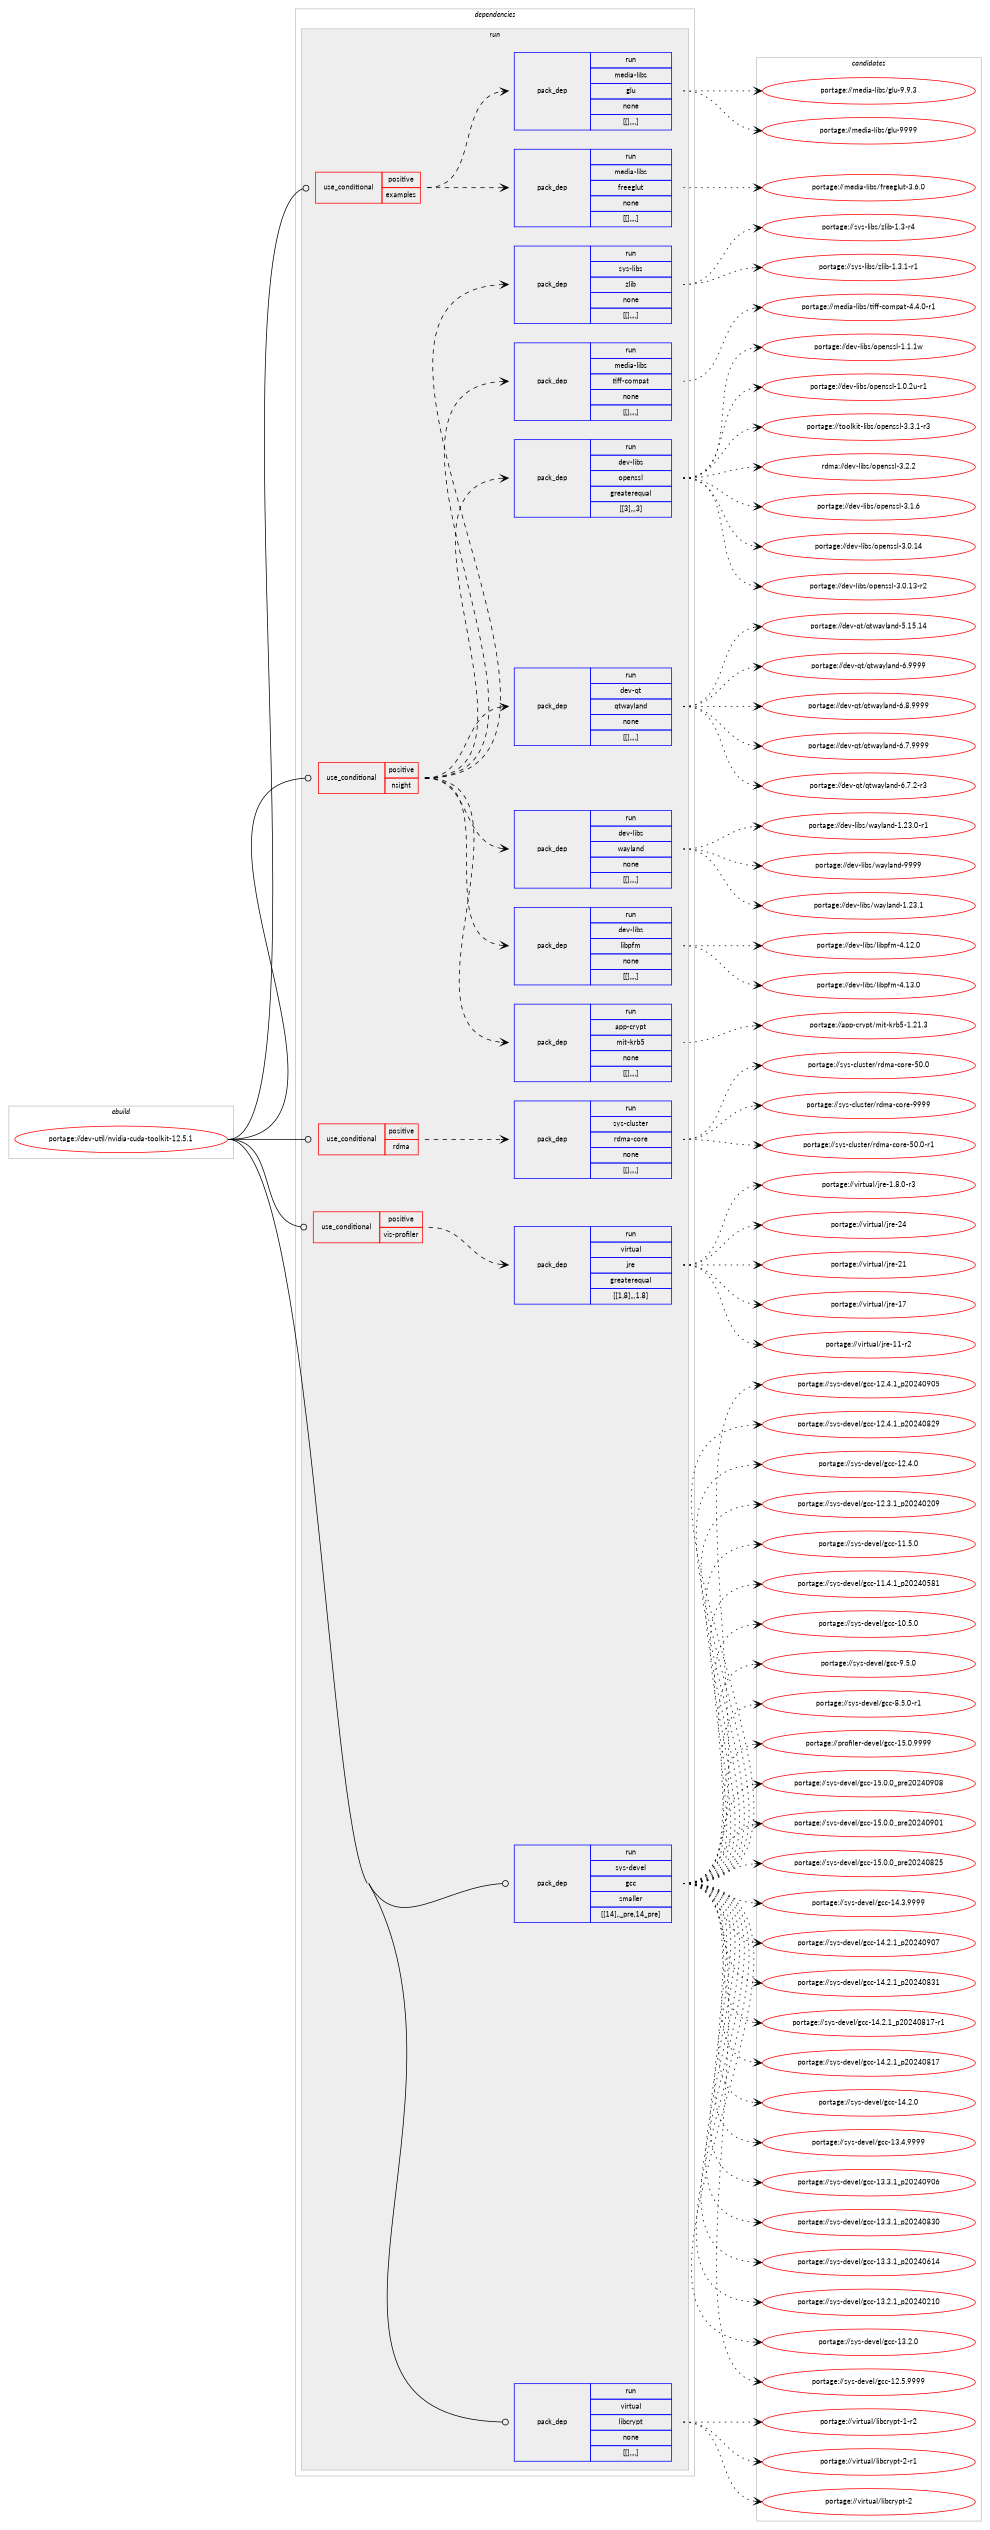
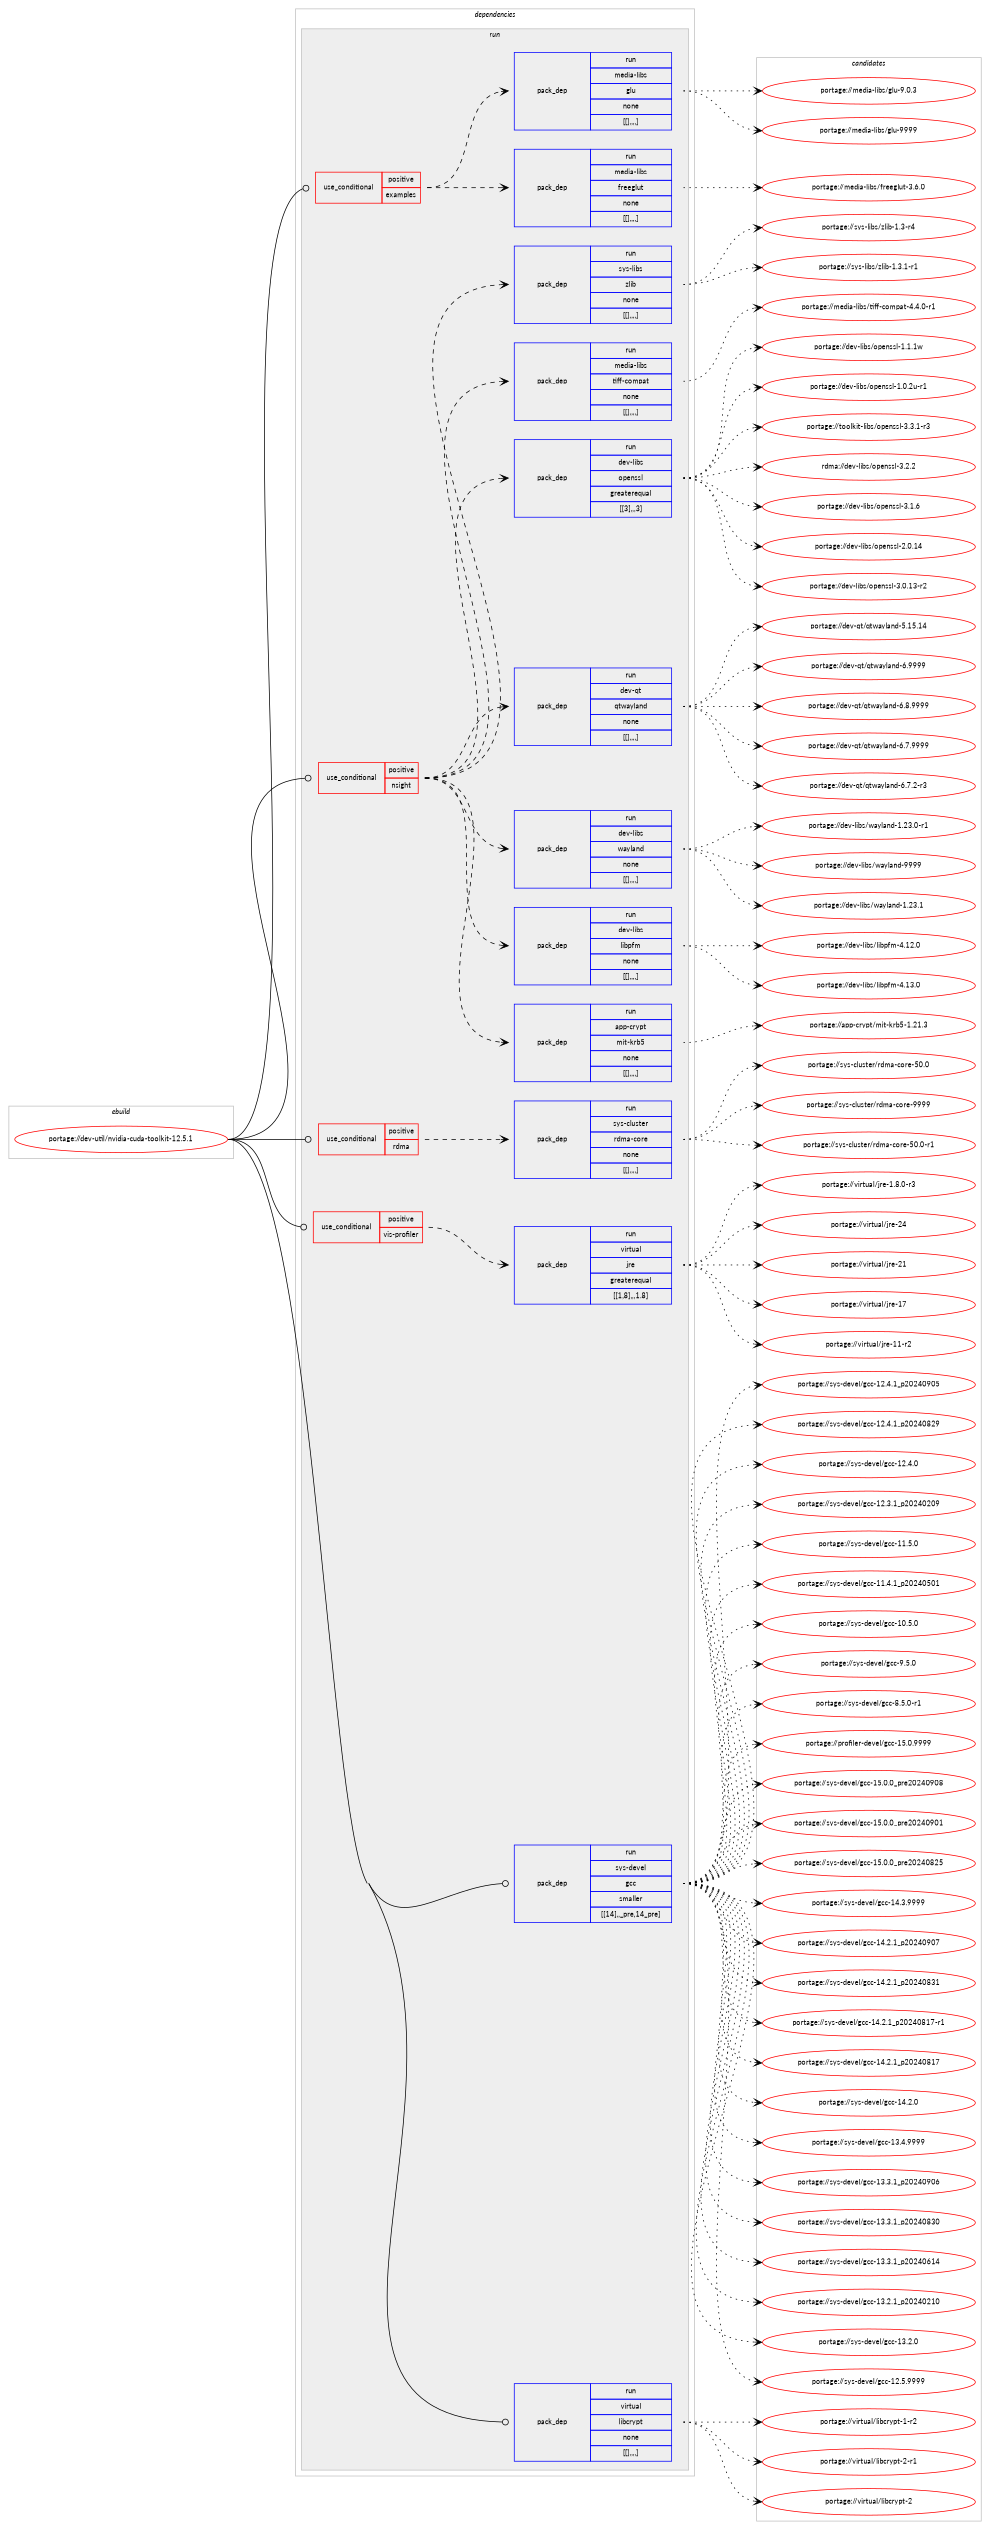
(869, 91) -> (869, 91)
(869, 547) -> (869, 547)
(869, 1584) -> (869, 1584)
